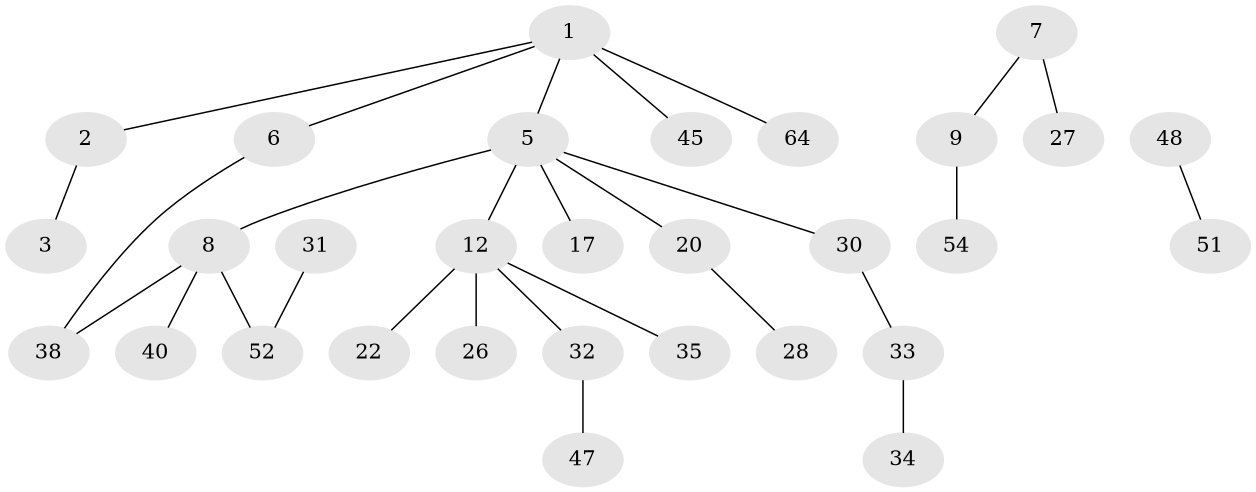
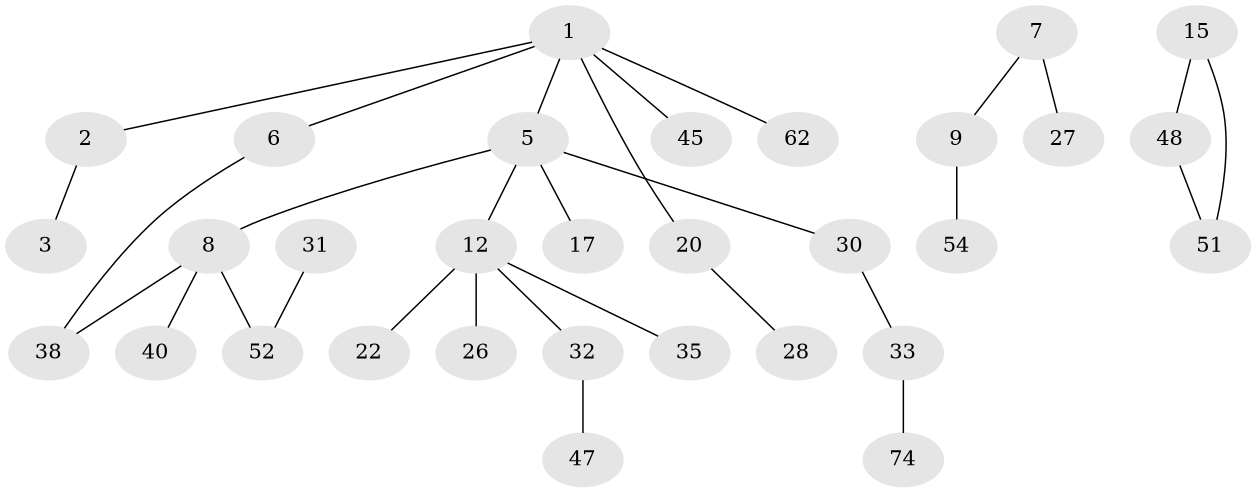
none -> (1197, 33)
(798, 139) -> (798, 139)
(609, 193) -> (624, 142)
(903, 460) -> (903, 460)
